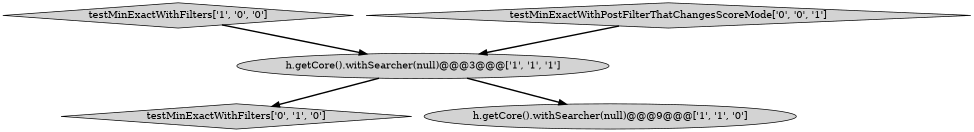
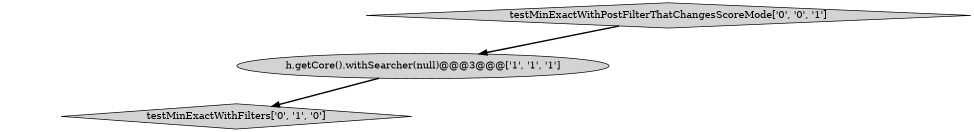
(178, 15) -> none
(610, 116) -> none
